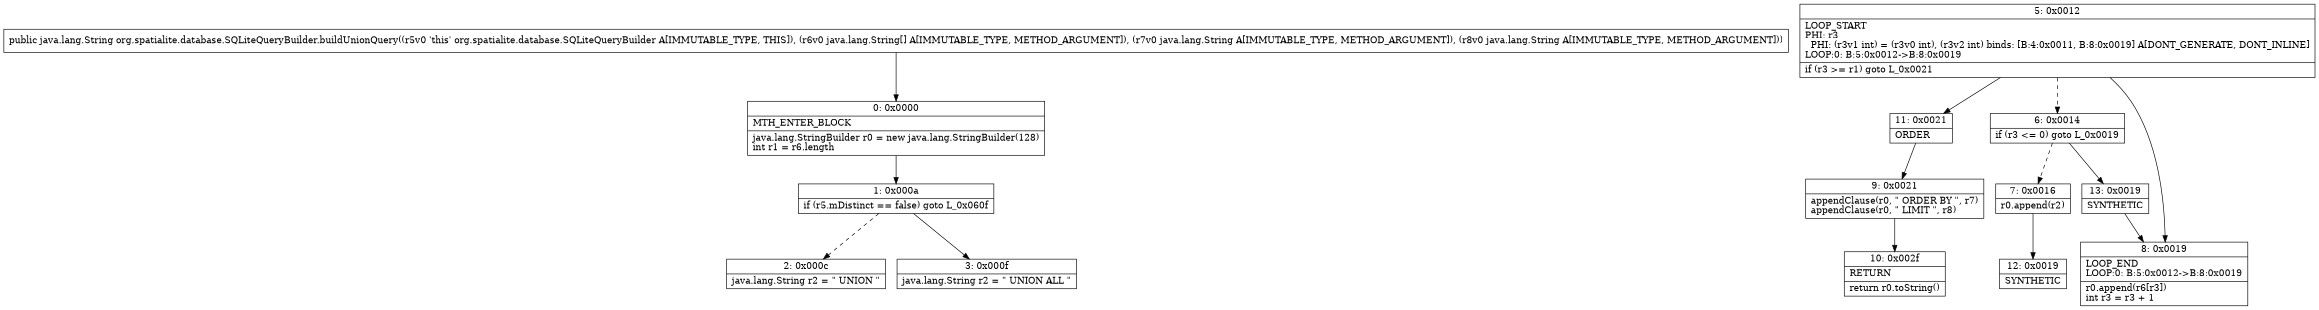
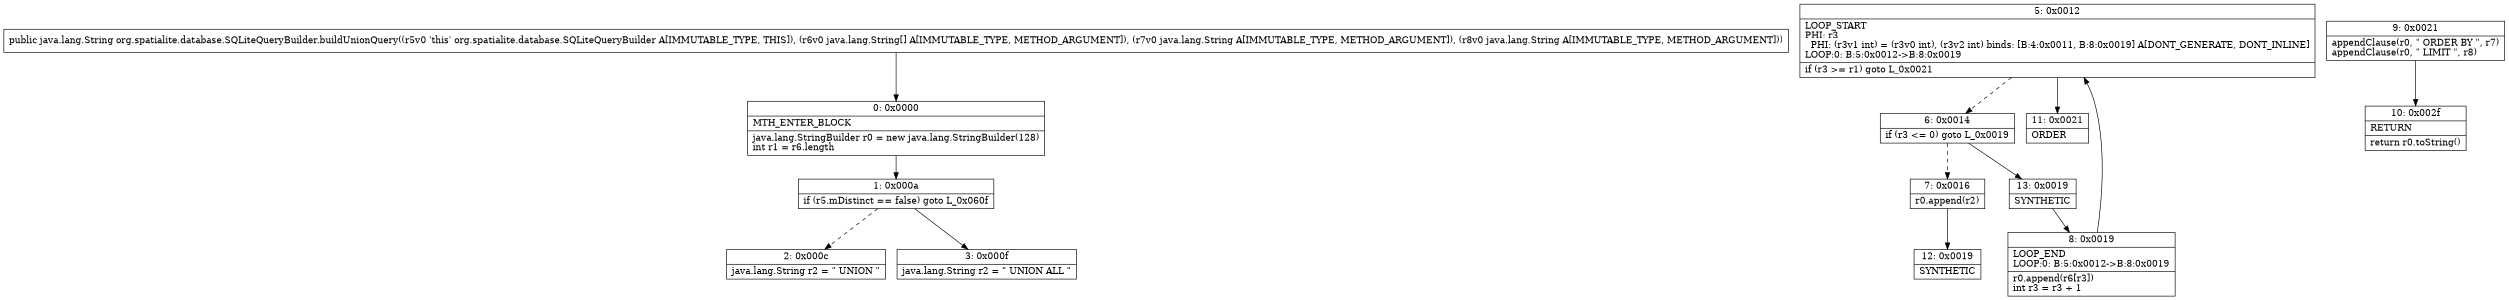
(2153, 151) -> (2102, 157)
(1910, 158) -> none
